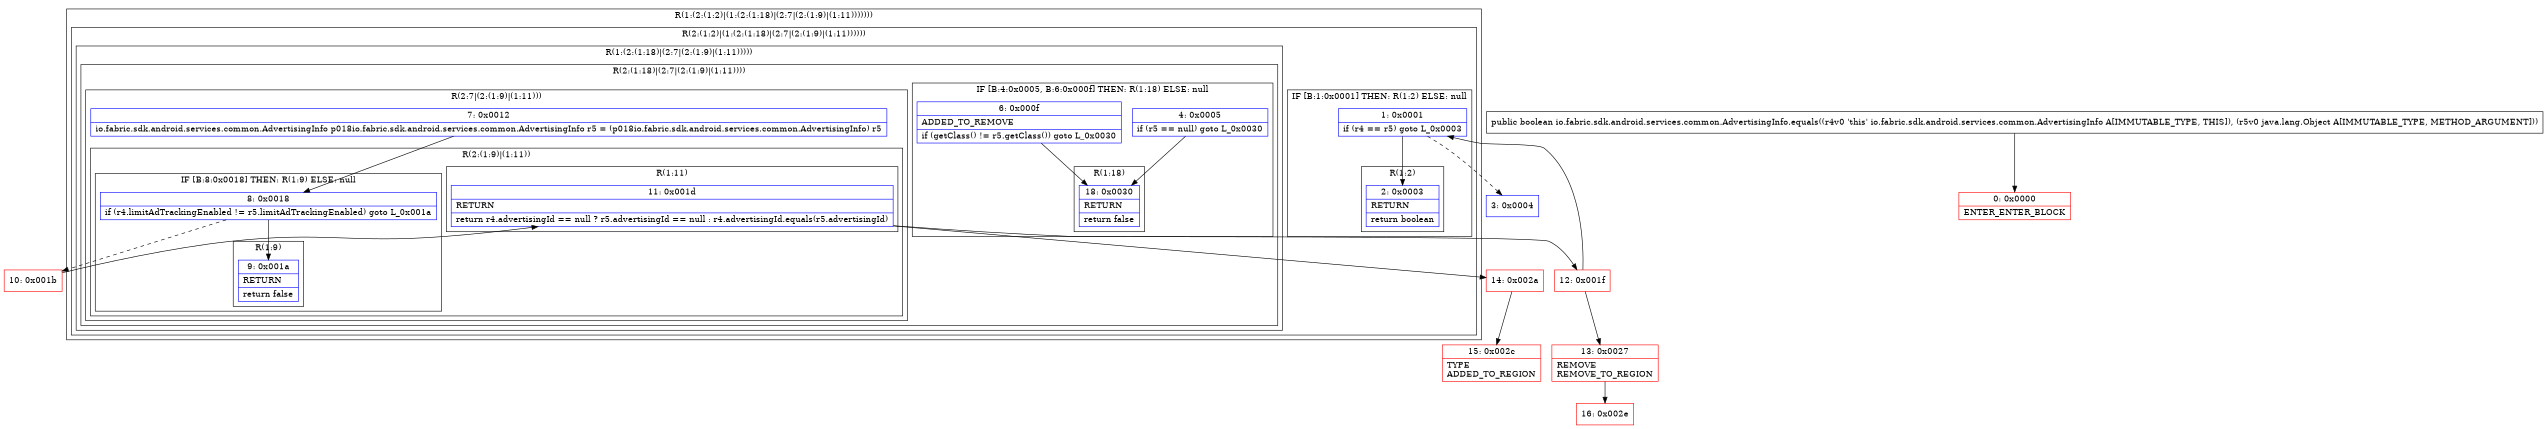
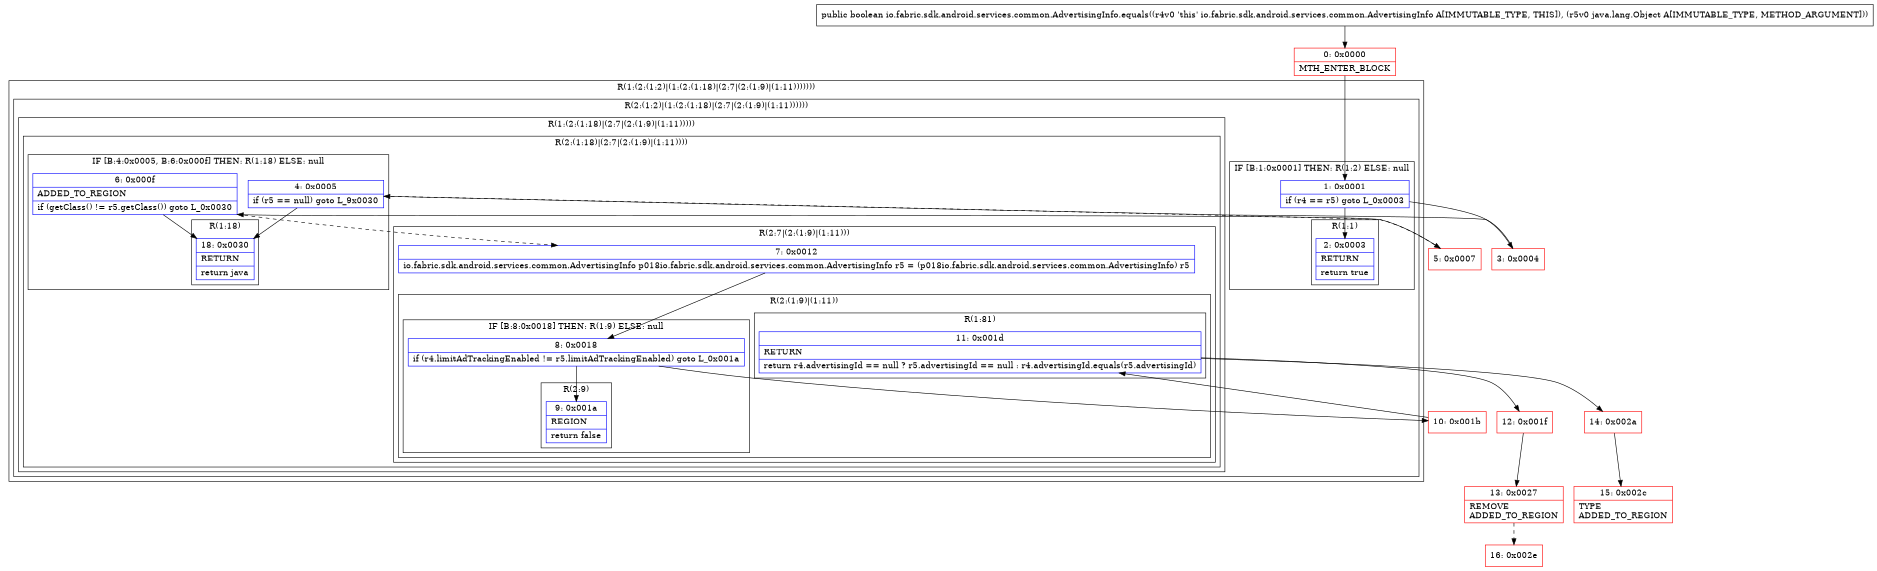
(968, 122) -> (82, 194)
(1200, 129) -> (316, 201)
(1464, 162) -> (1465, 212)
(1558, 163) -> (1345, 125)
(672, 173) -> (980, 320)
(1403, 173) -> (1345, 227)
(1512, 206) -> (1518, 259)
none -> (958, 209)
(2015, 213) -> (1345, 68)
(1109, 219) -> (225, 273)
(1403, 219) -> (1345, 273)
none -> (402, 233)
(147, 245) -> (1040, 401)
(268, 248) -> (576, 390)
none -> (1455, 259)
(262, 280) -> (569, 422)
(1605, 374) -> (1514, 516)
(1605, 389) -> (1514, 531)
